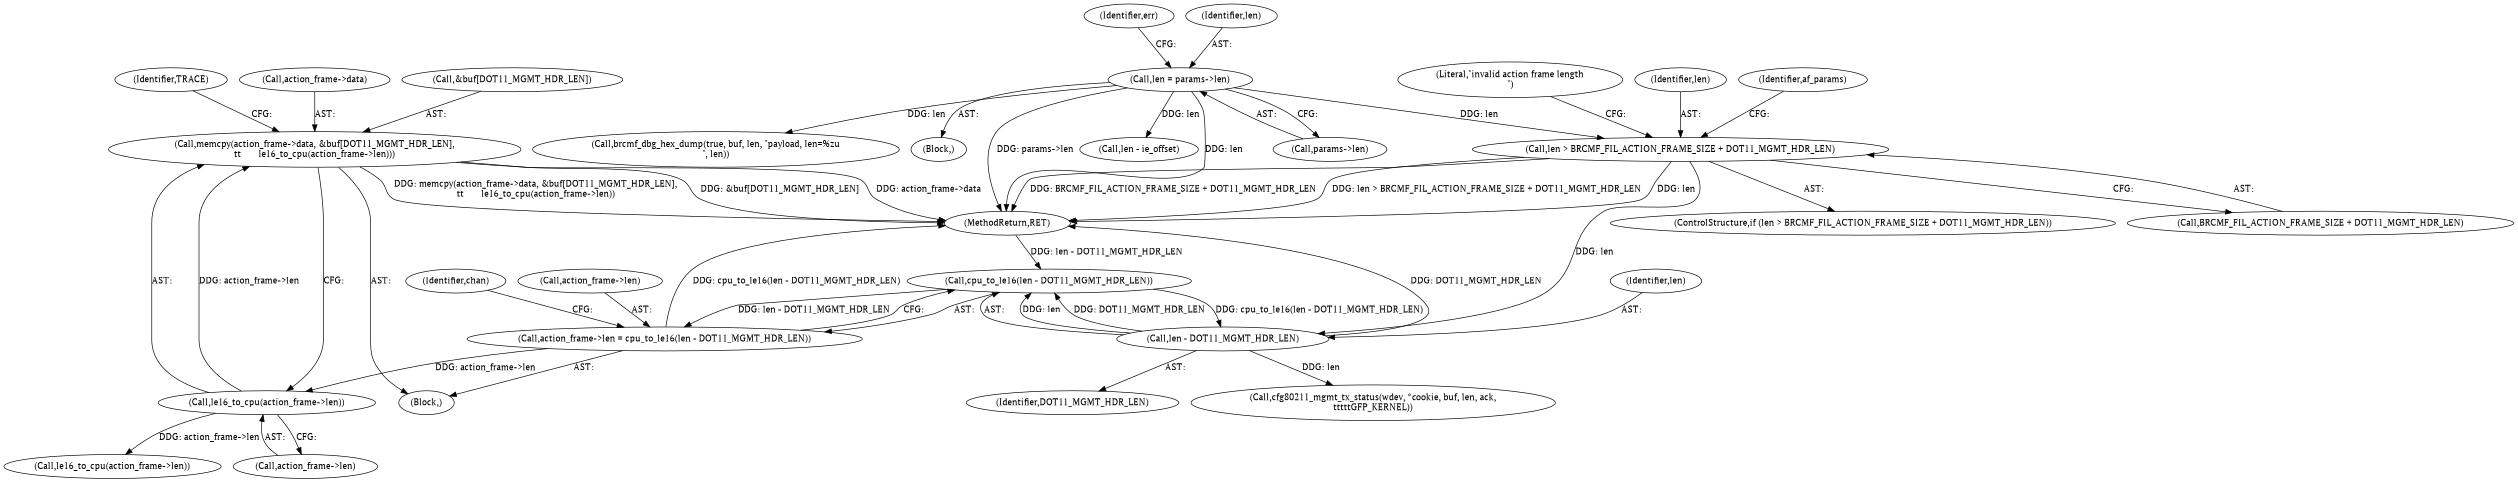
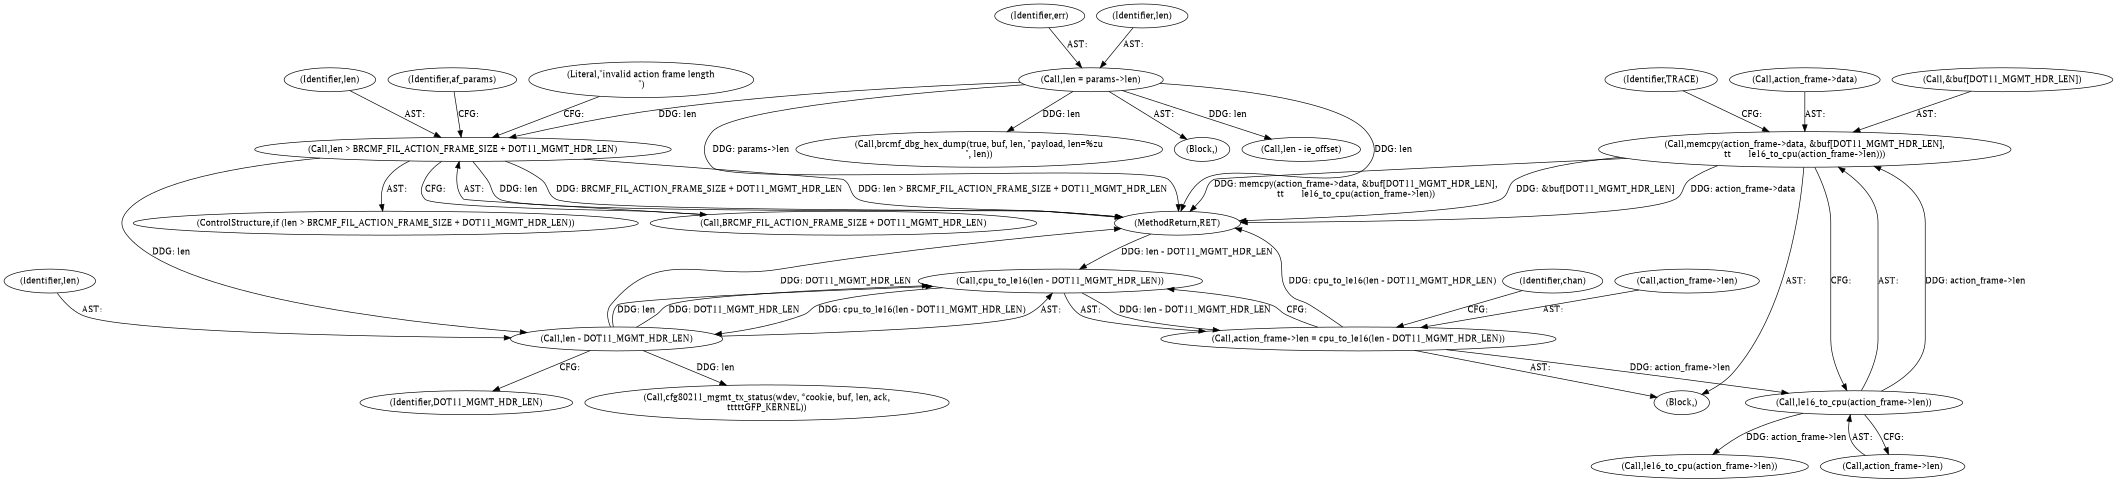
(1167, 45) -> (1079, 45)
(1330, 149) -> none
(1177, 368) -> (571, 368)
